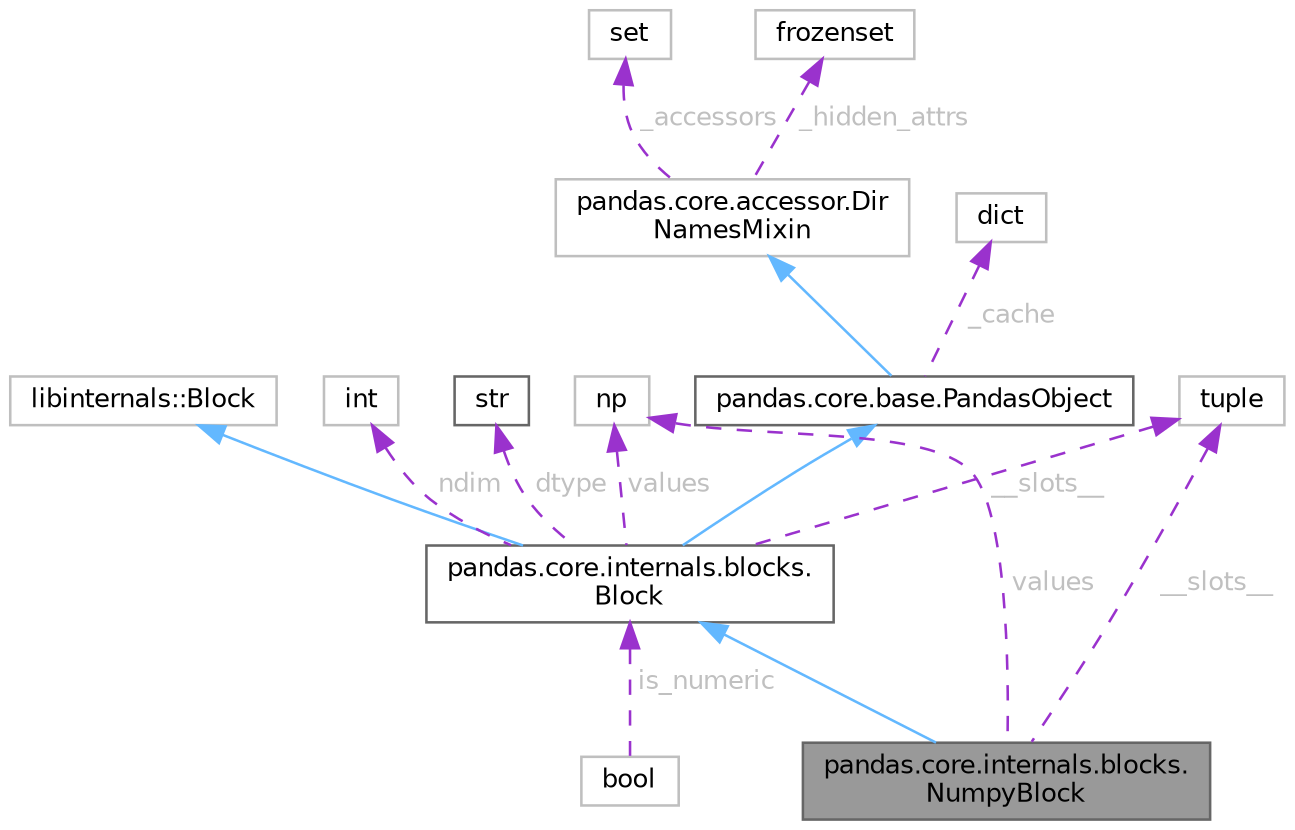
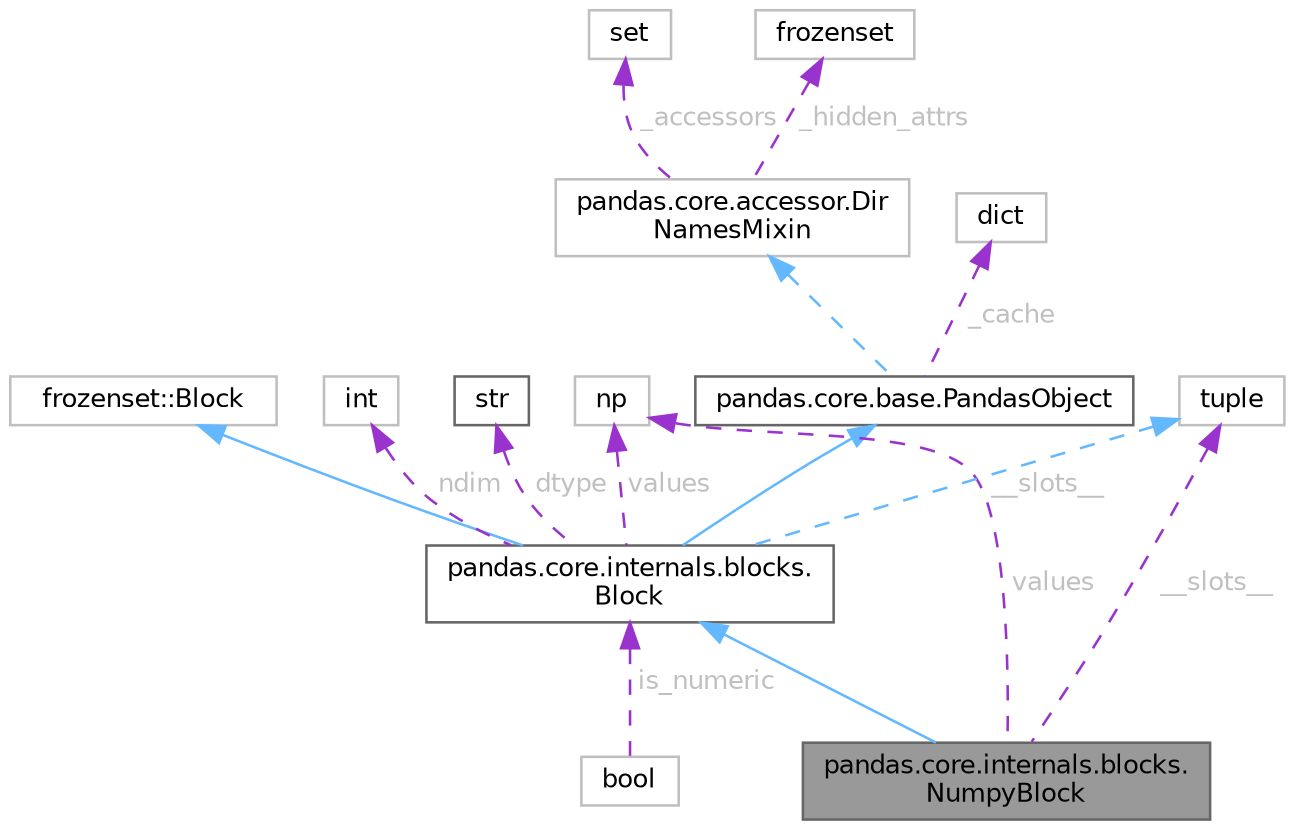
(839, 325) -> (839, 325)
(143, 401) -> (143, 401)
(953, 486) -> (953, 486)
